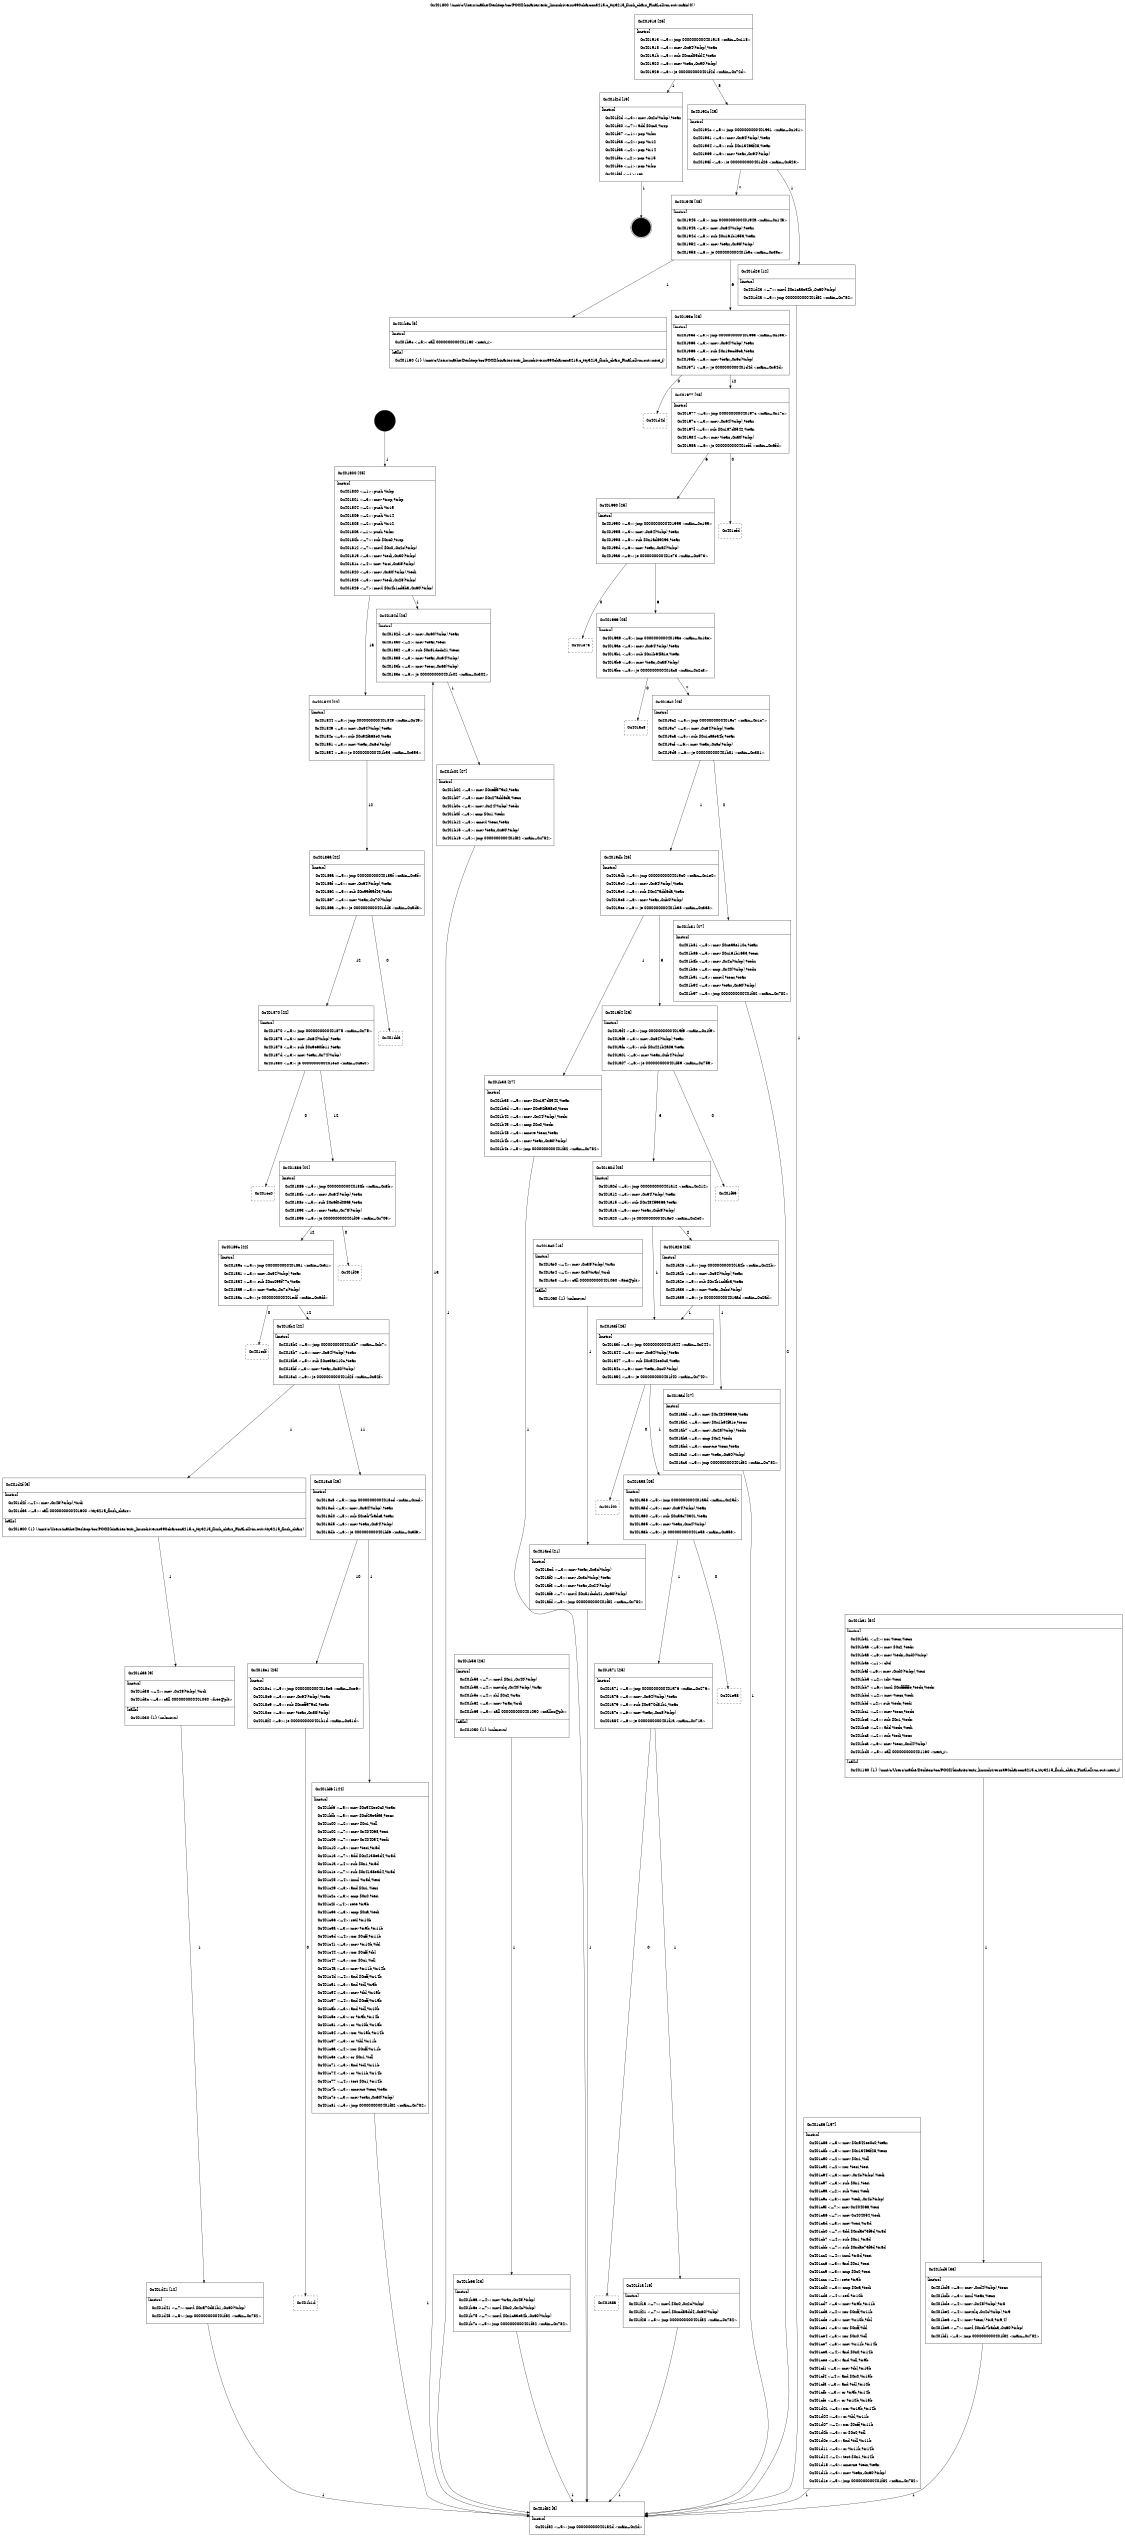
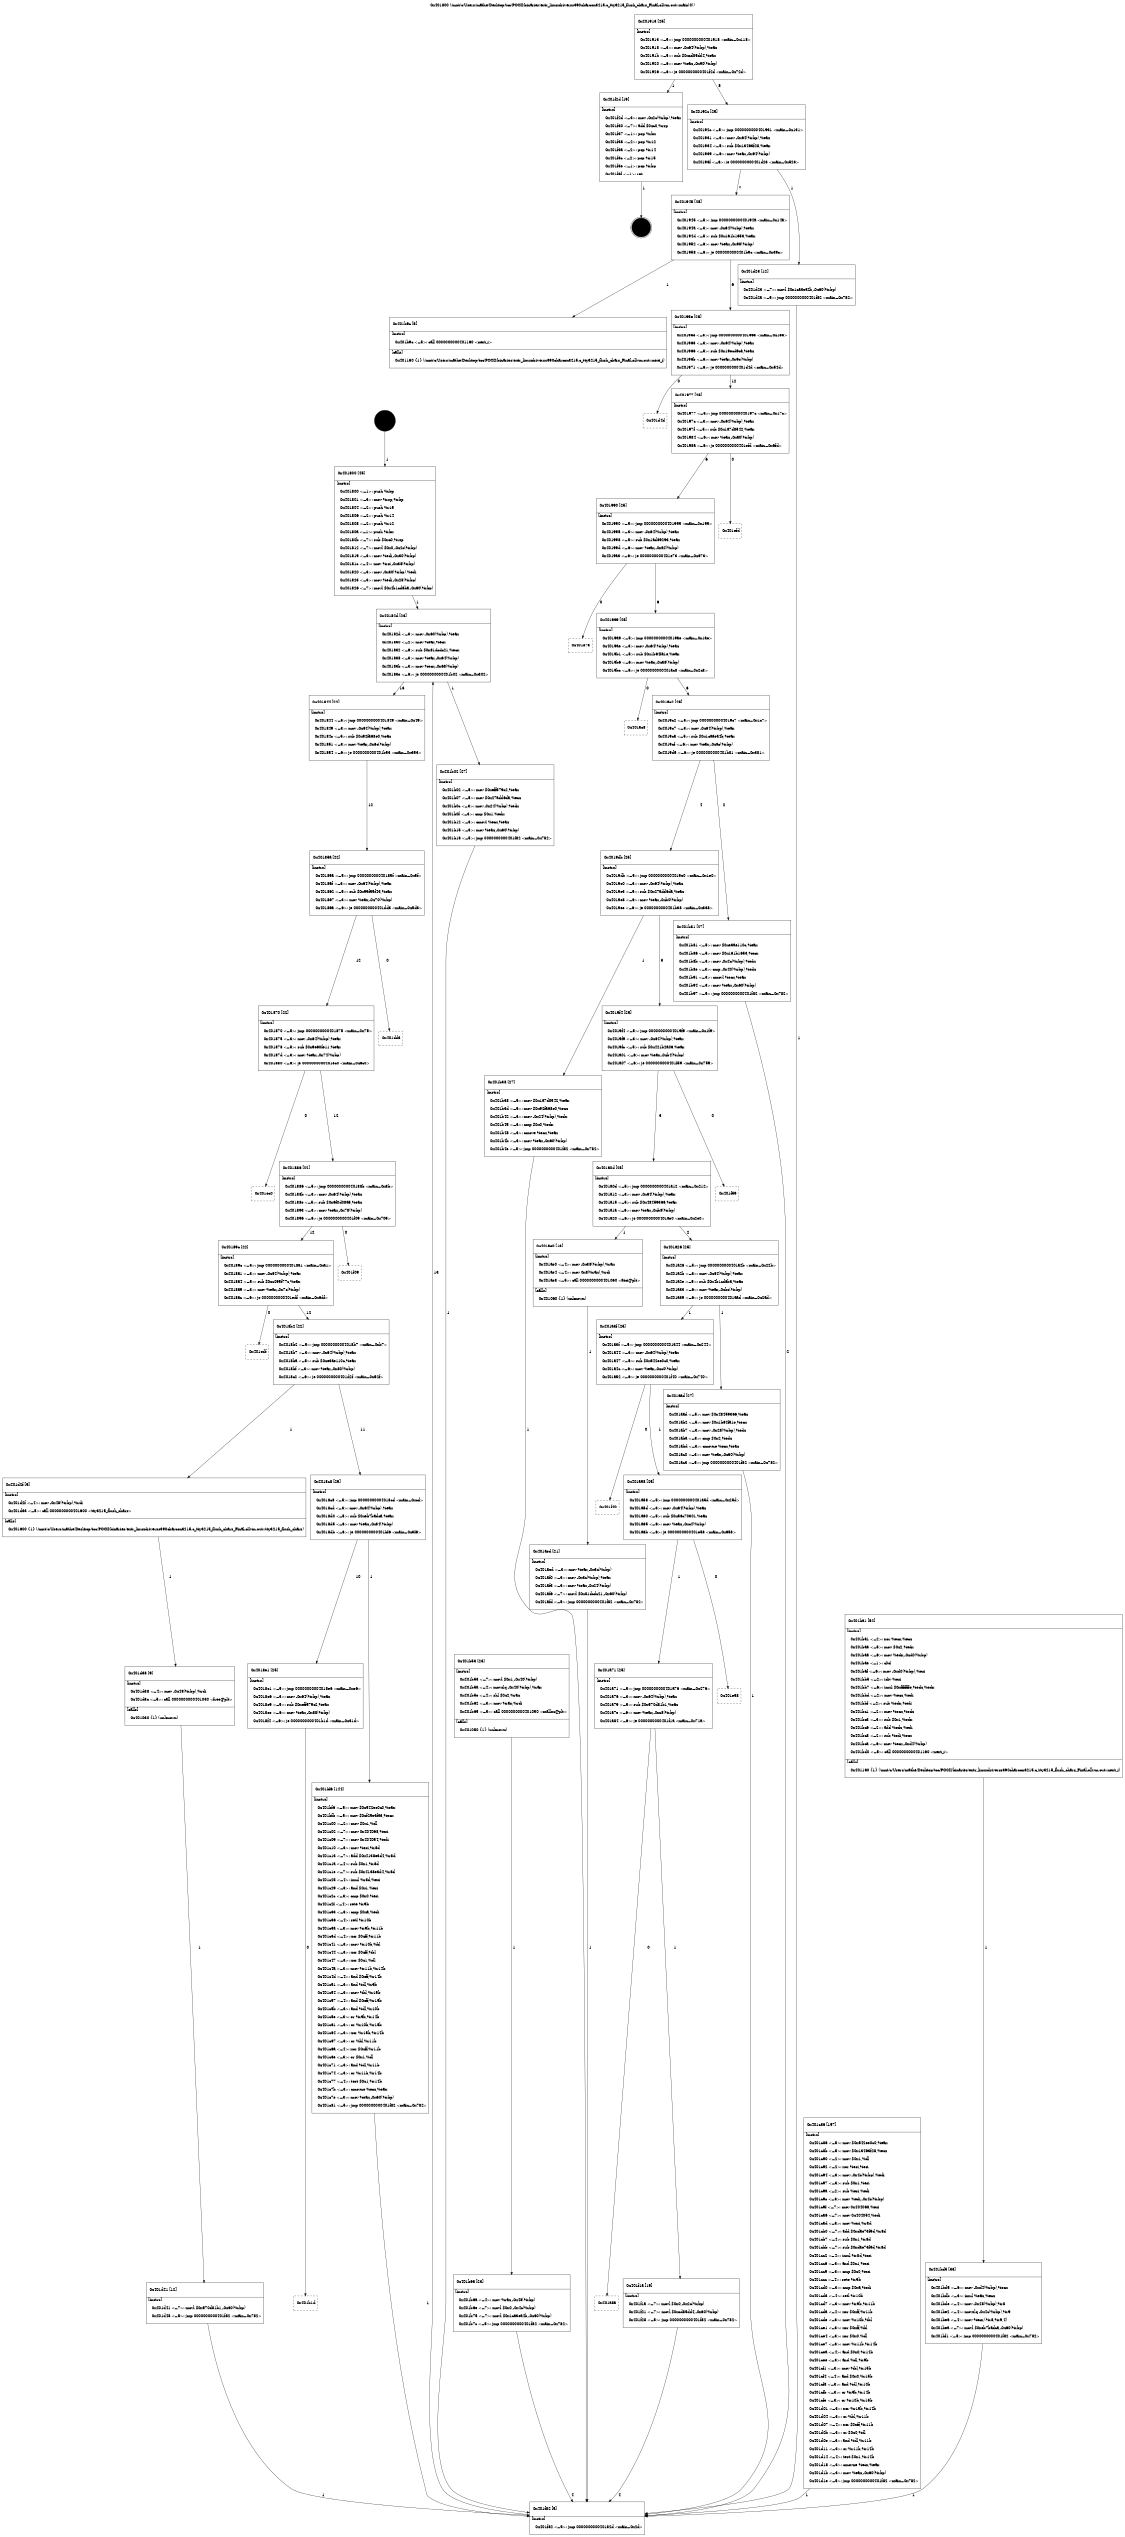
(366, 644) -> (399, 688)
(687, 689) -> (687, 689)
(700, 805) -> (700, 805)
(653, 1272) -> (621, 1232)
(572, 2495) -> (572, 2495)
(619, 2495) -> (619, 2495)
